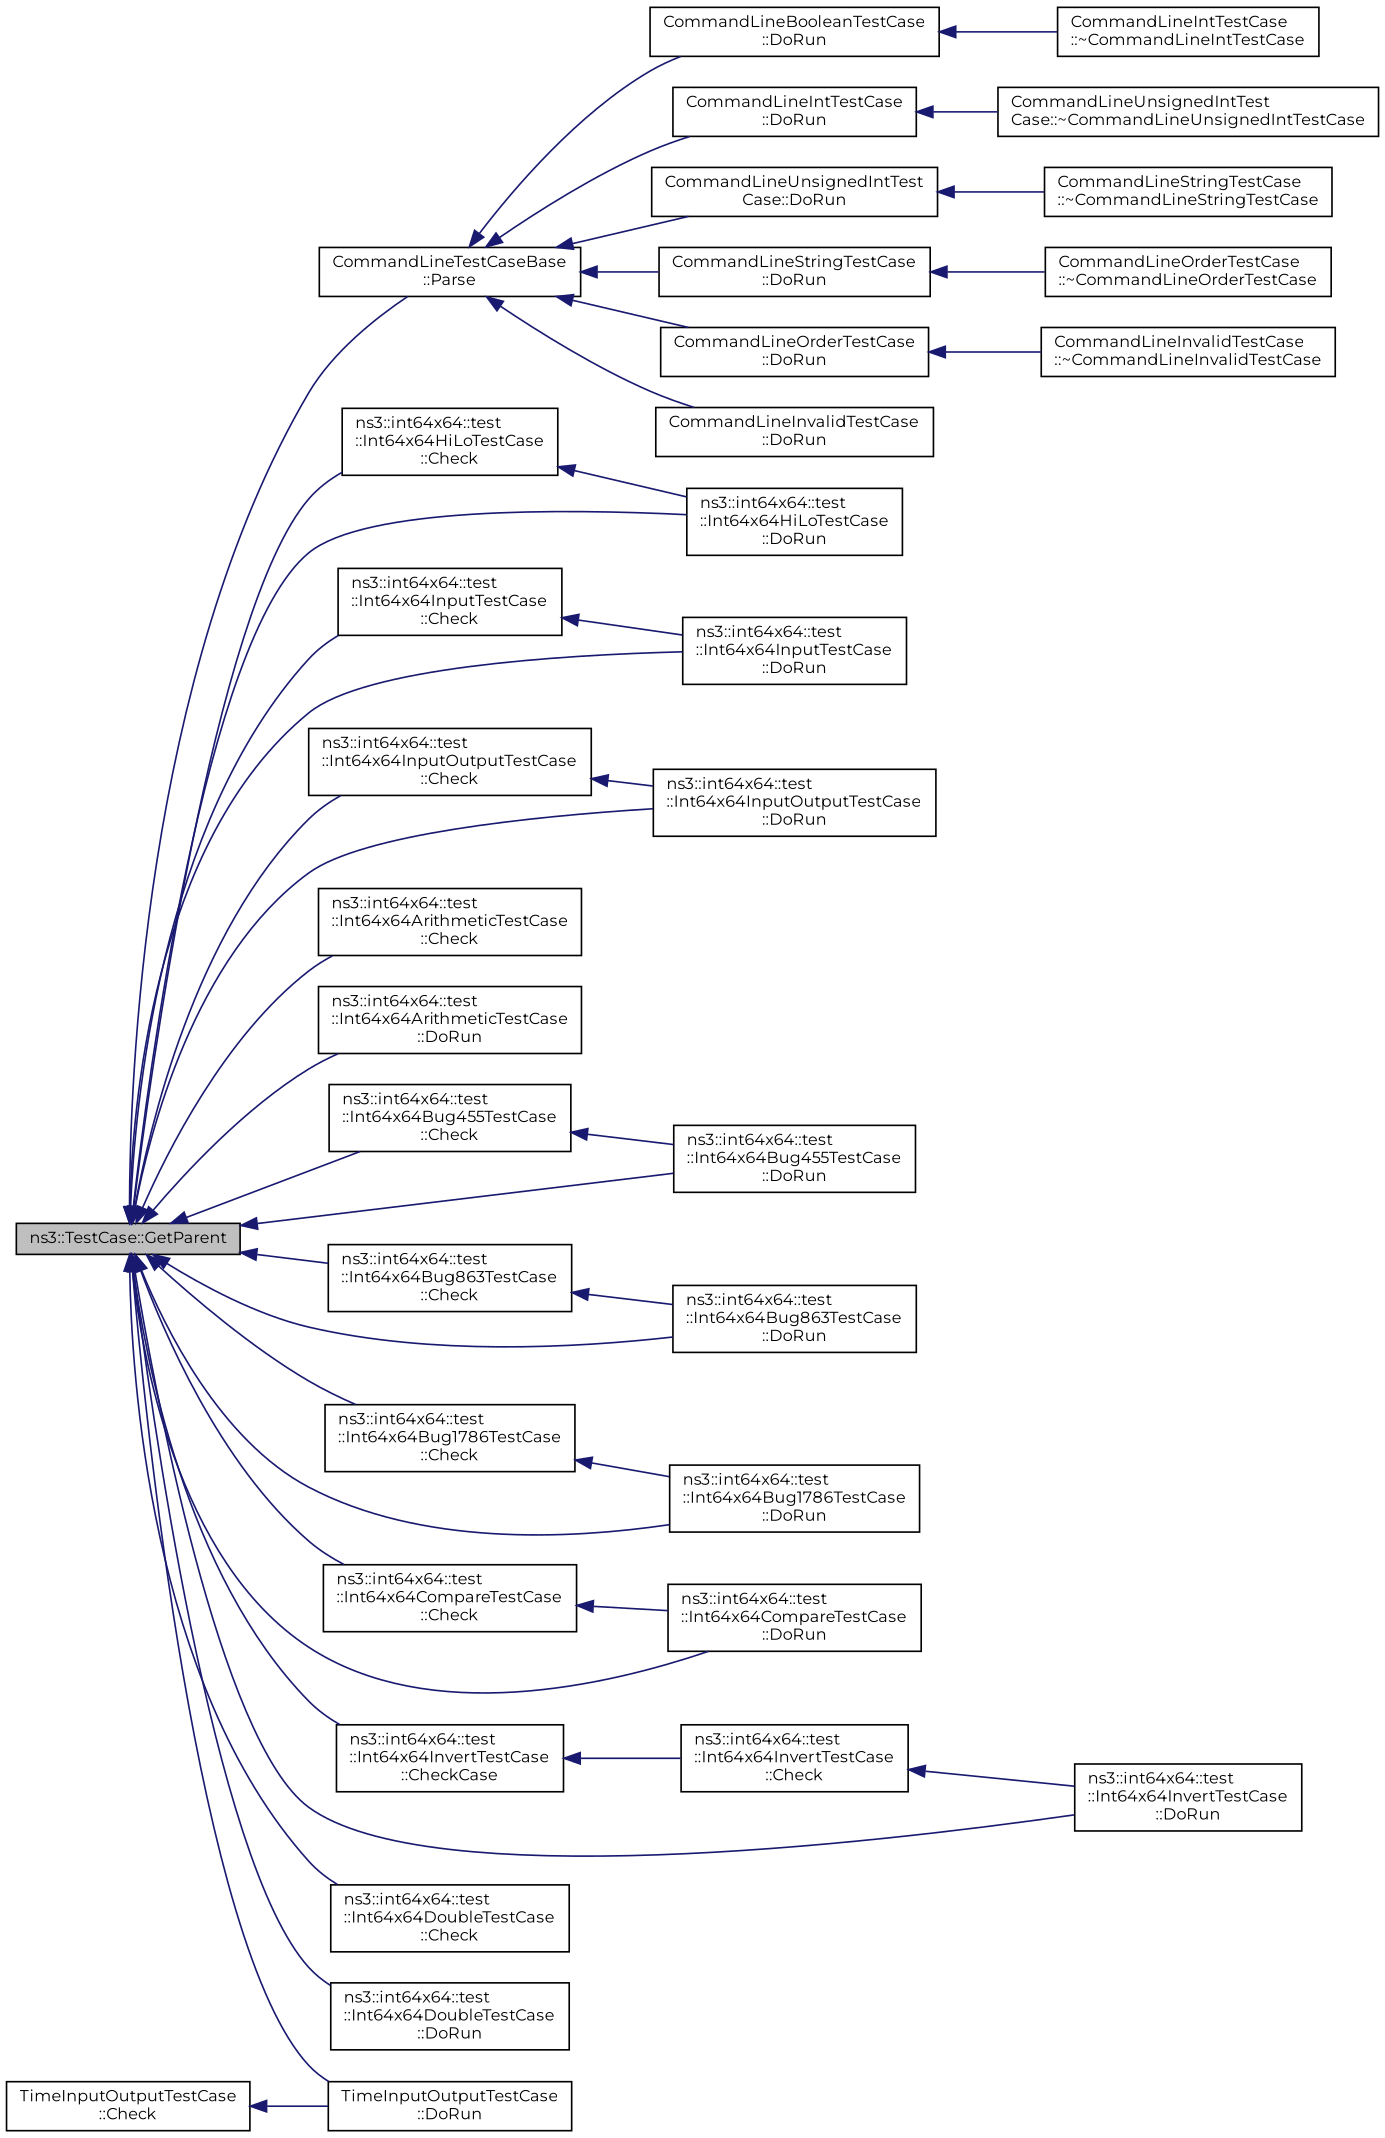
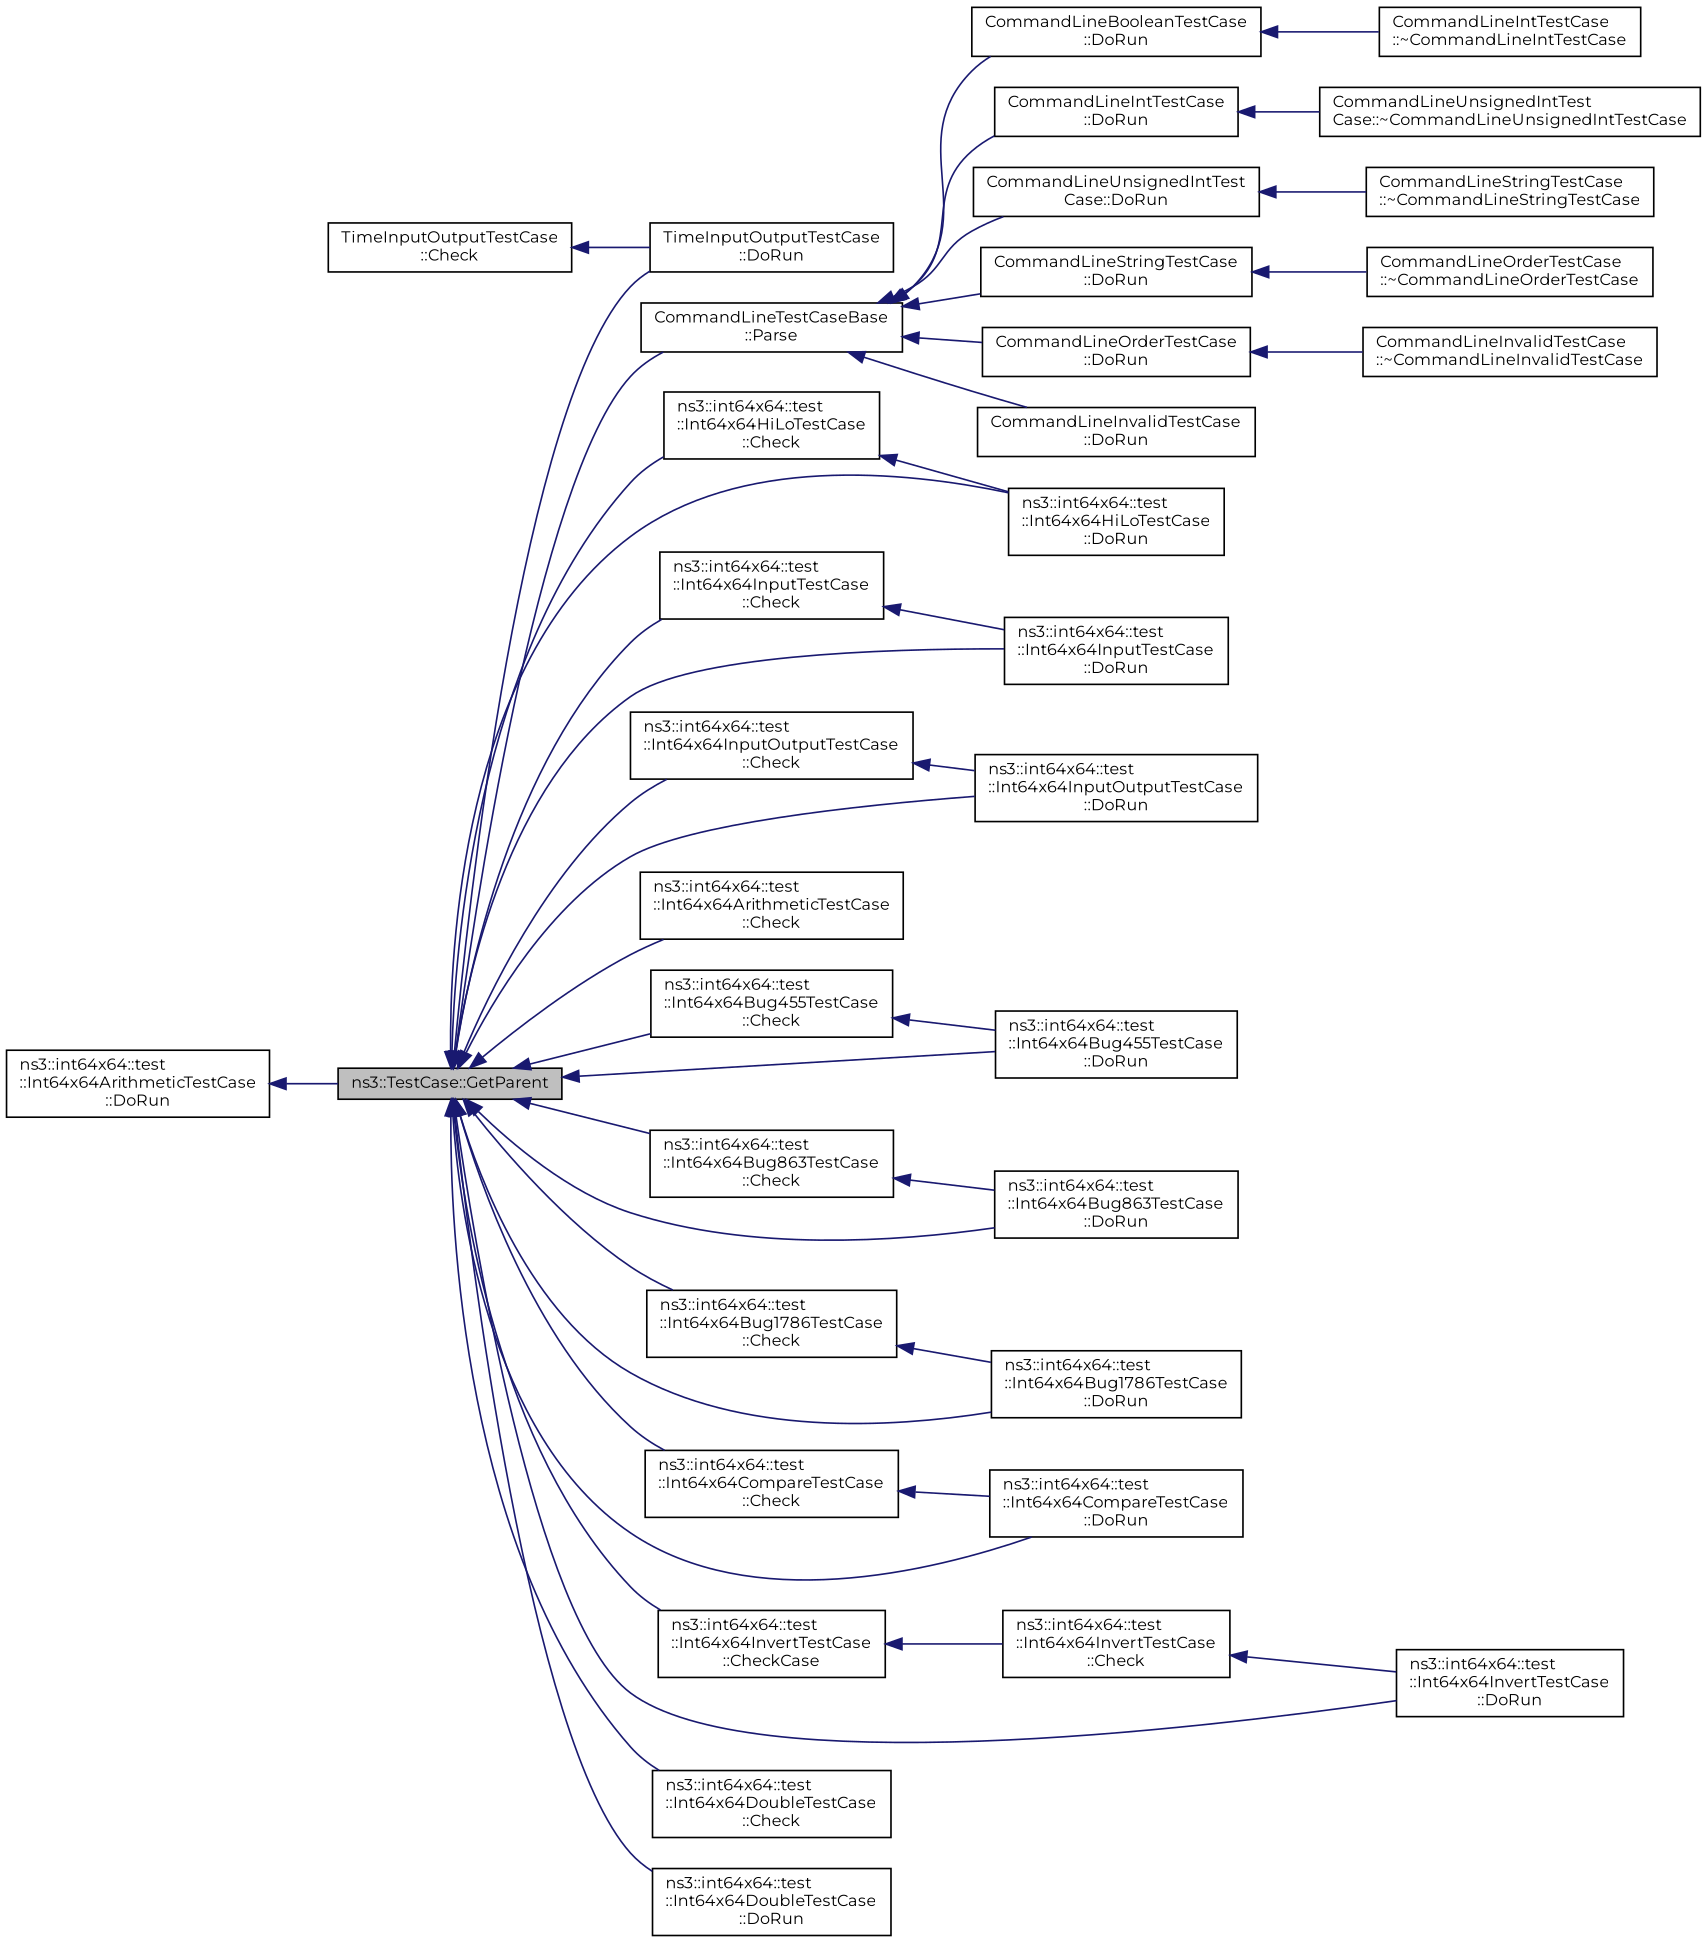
(238, 1123) -> (312, 1084)
